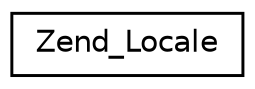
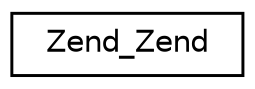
(127, 44) -> (127, 44)
